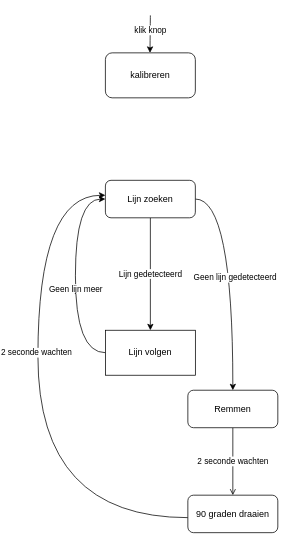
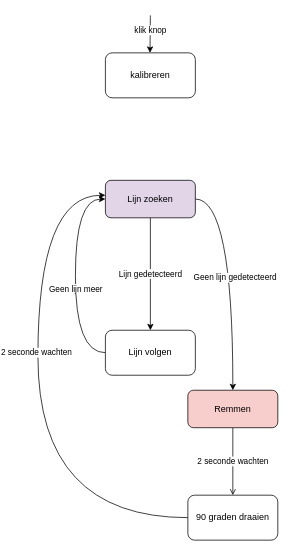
(150, 199) -> (150, 199)
(150, 353) -> (150, 353)
(233, 409) -> (233, 409)
(233, 514) -> (233, 518)
